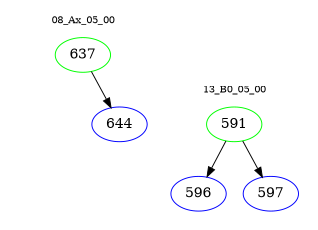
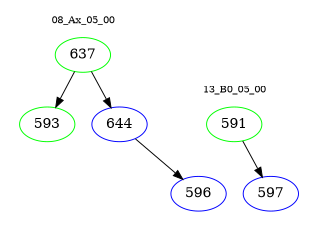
none -> (47, 124)
(219, 155) -> (155, 156)
